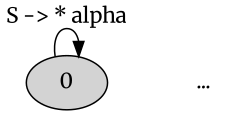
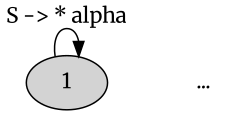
(67, 83) -> (67, 83)
